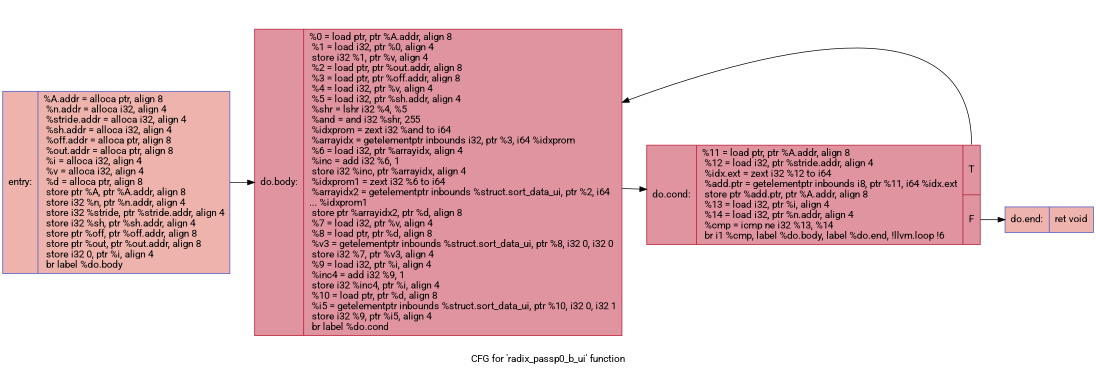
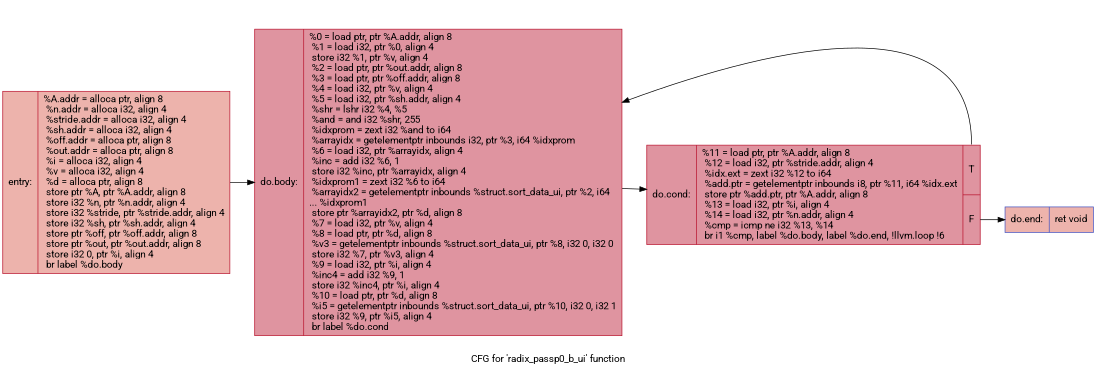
(116, 182) -> (116, 182)
